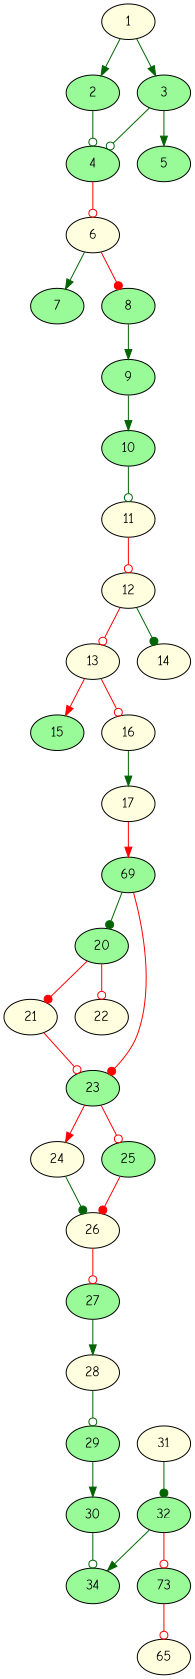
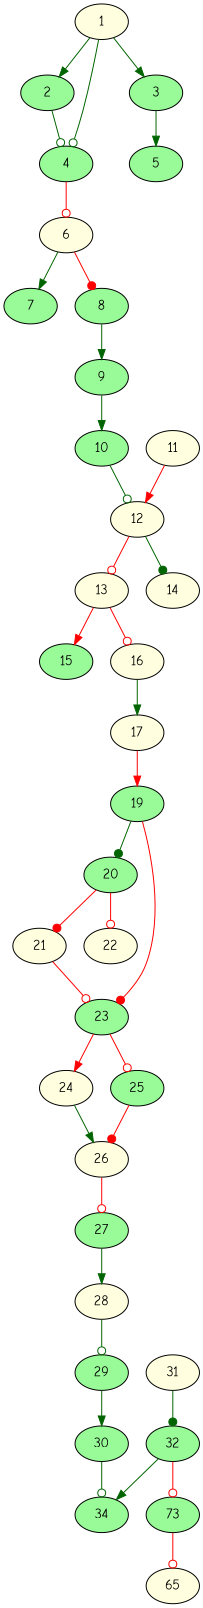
(131, 125) -> (88, 90)
(128, 480) -> (118, 480)
(128, 551) -> (157, 479)
(128, 875) -> (137, 804)
(73, 1191) -> (82, 1119)
